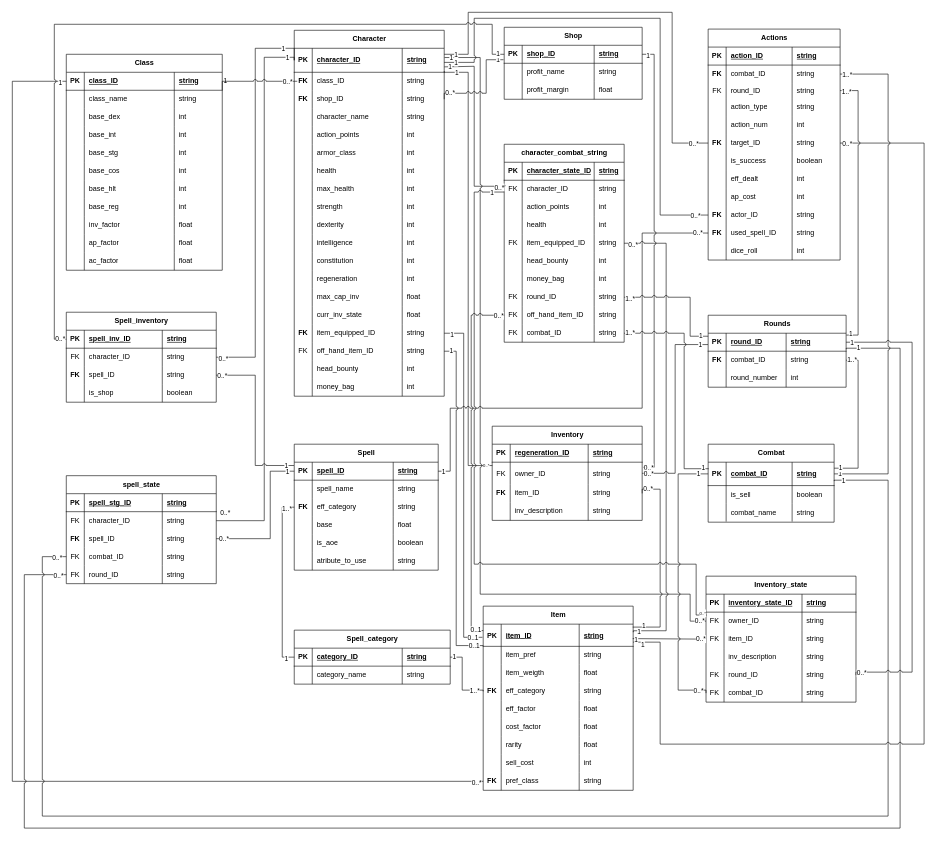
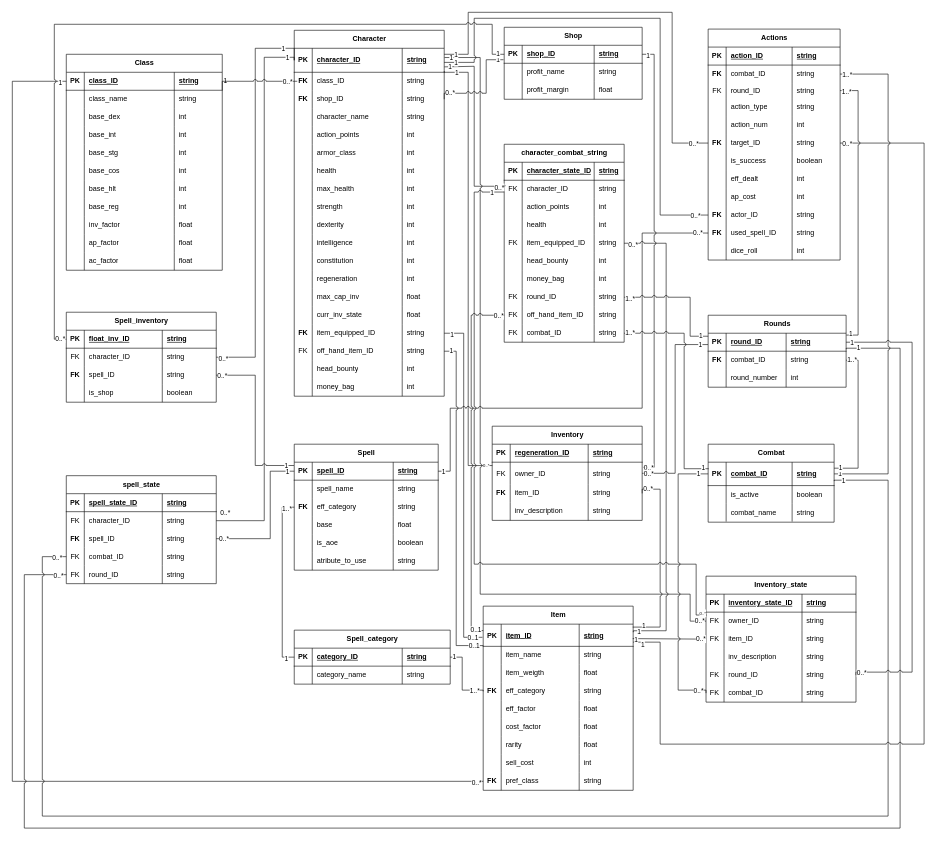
(110, 339) -> (111, 339)
(742, 495) -> (747, 495)
(111, 503) -> (115, 503)
(523, 656) -> (523, 656)
